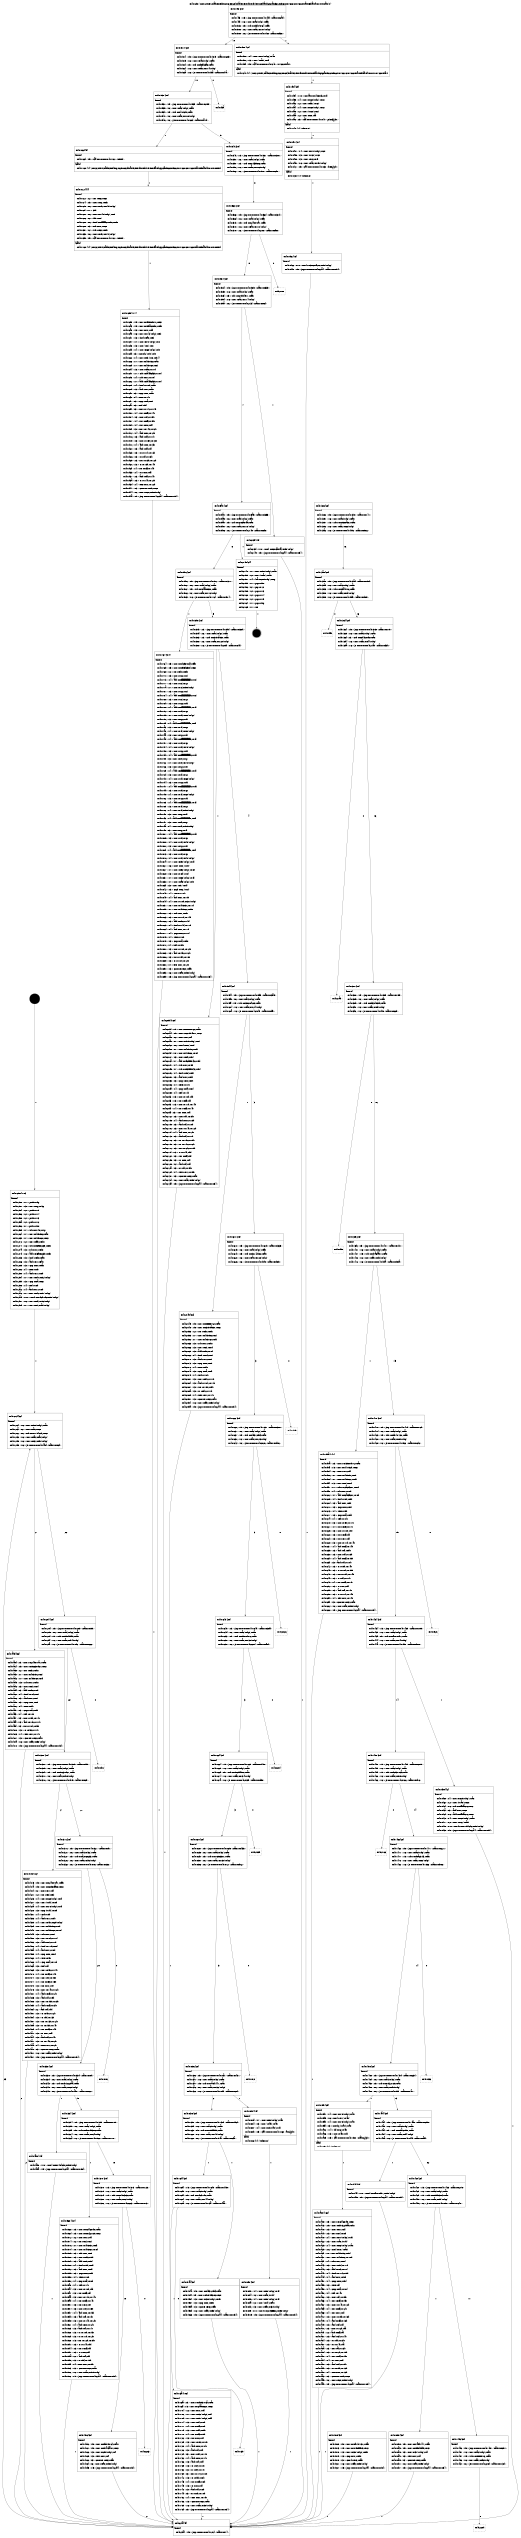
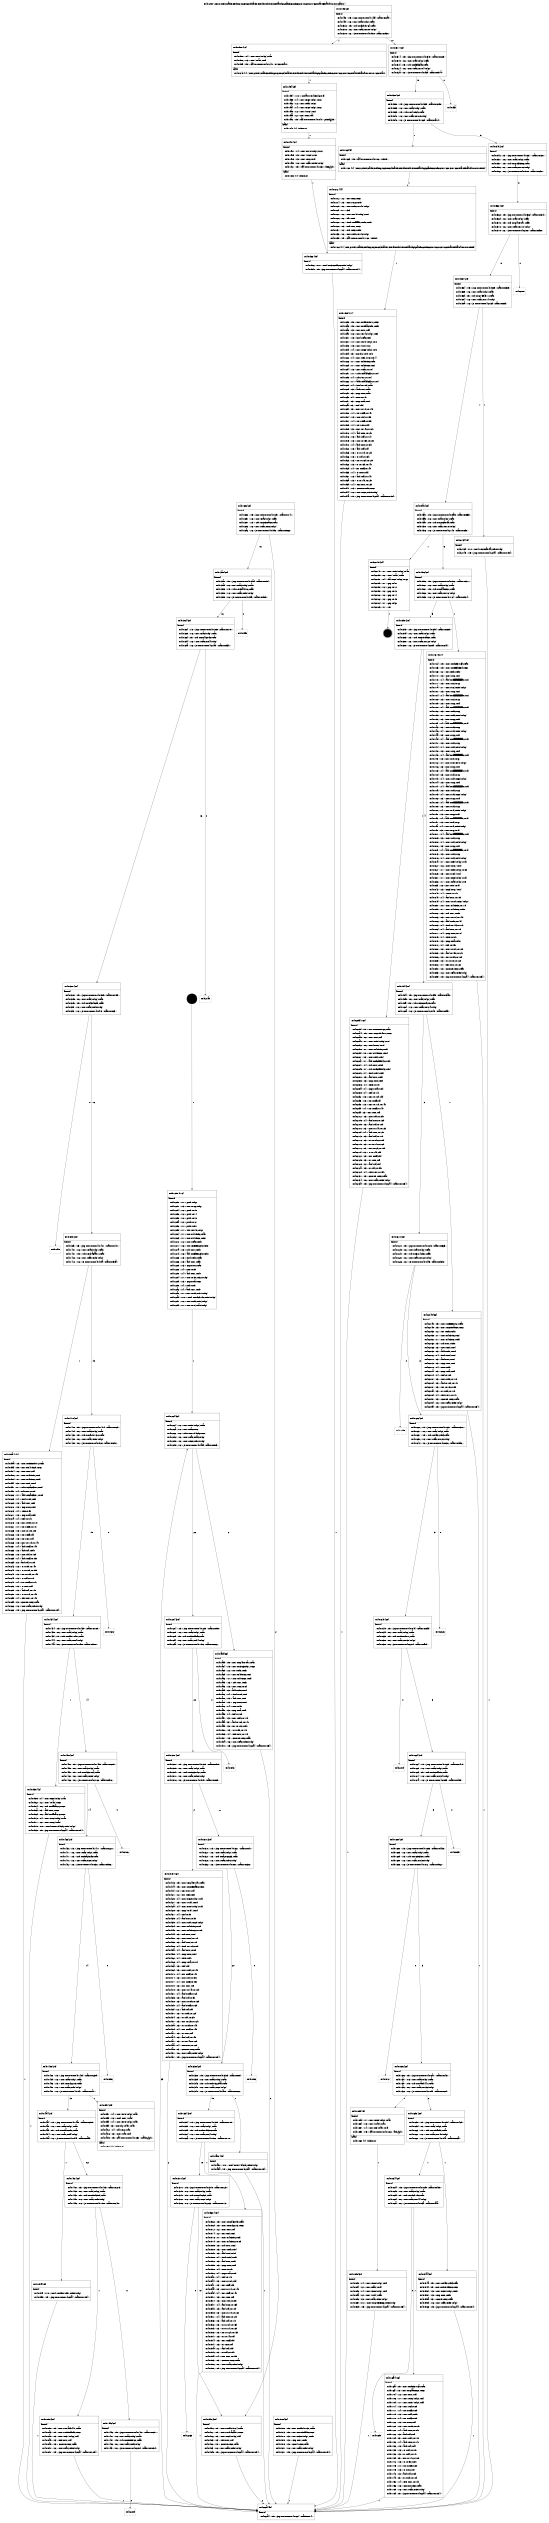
none -> (275, 1477)
(342, 2299) -> none
